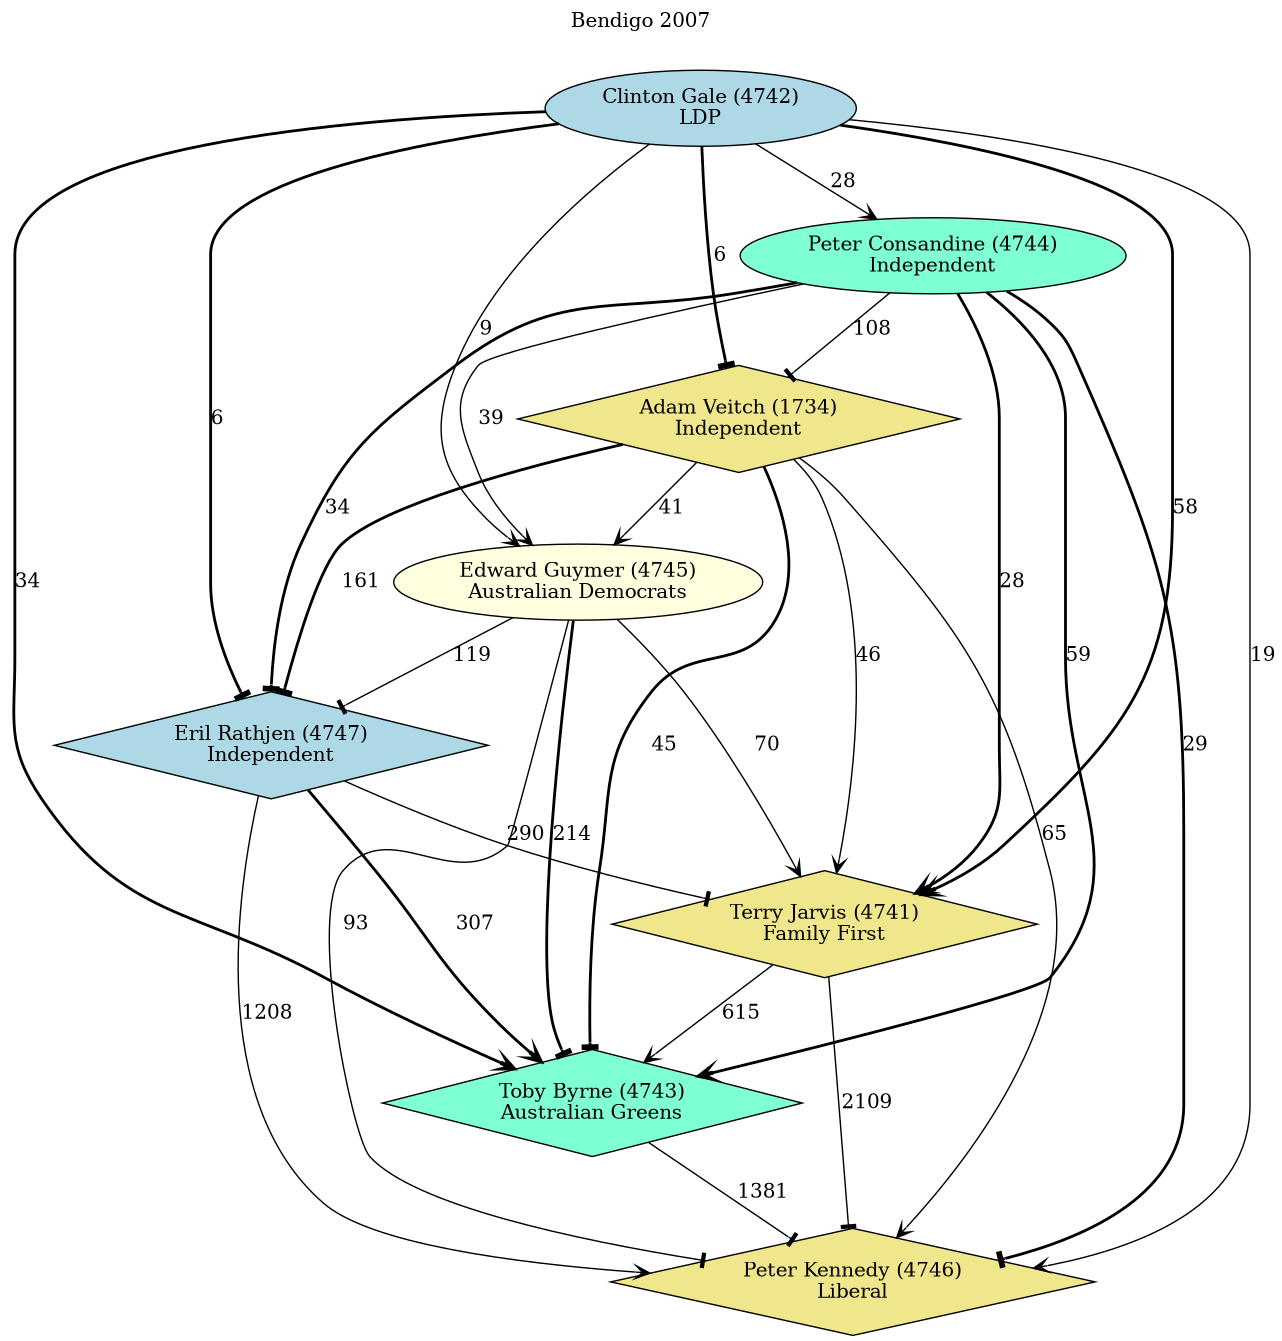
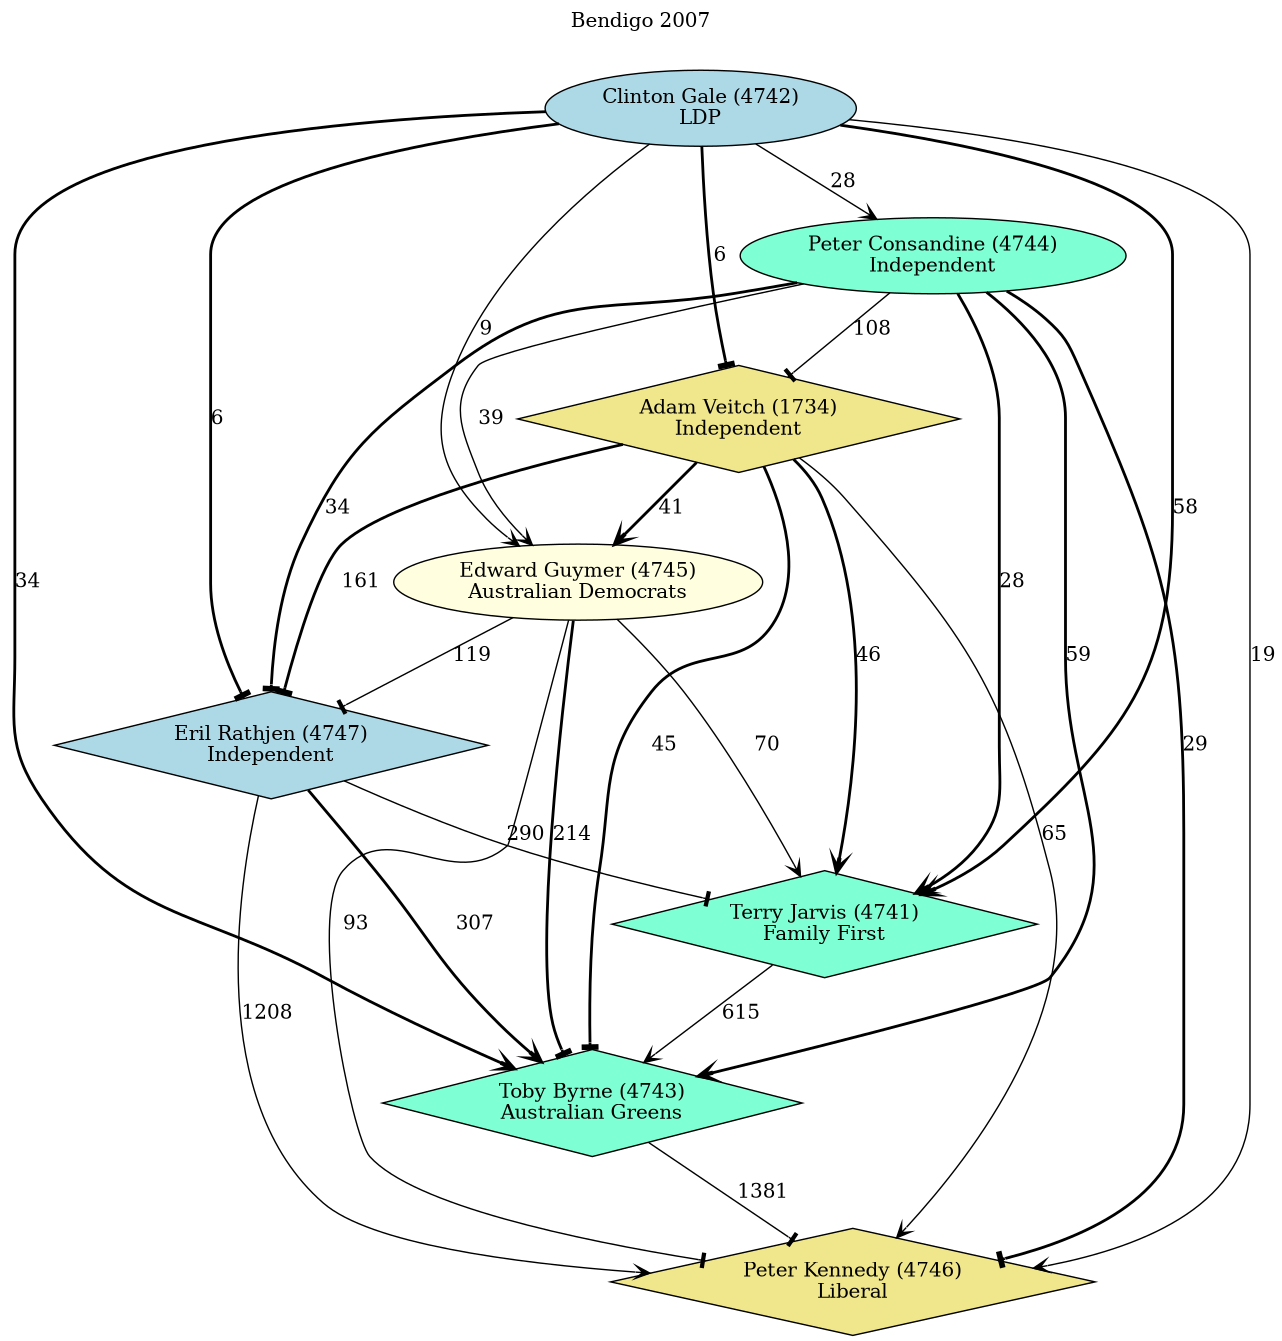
(660, 499) -> (660, 499)
(855, 653) -> (855, 653)
(825, 924) -> (825, 924)
(838, 1099) -> none
